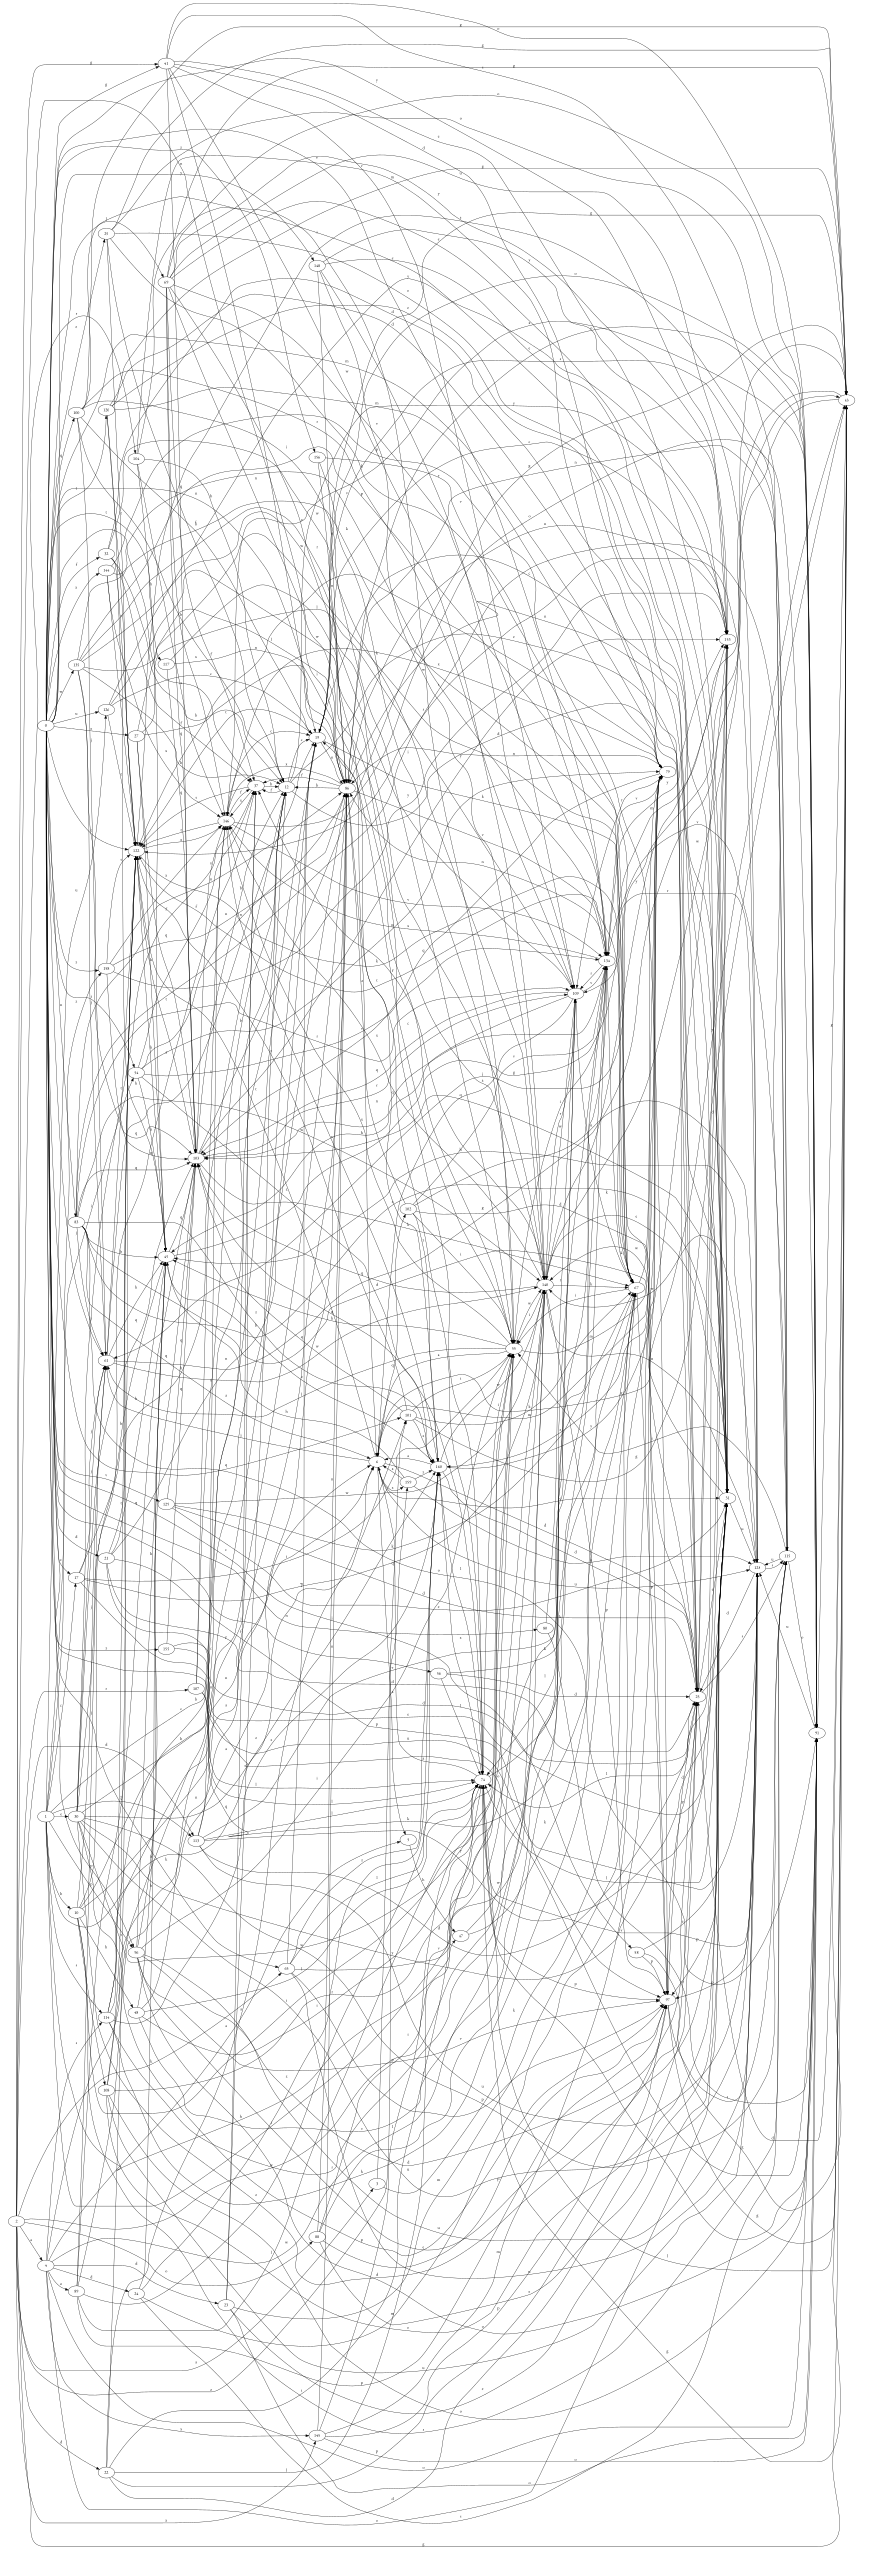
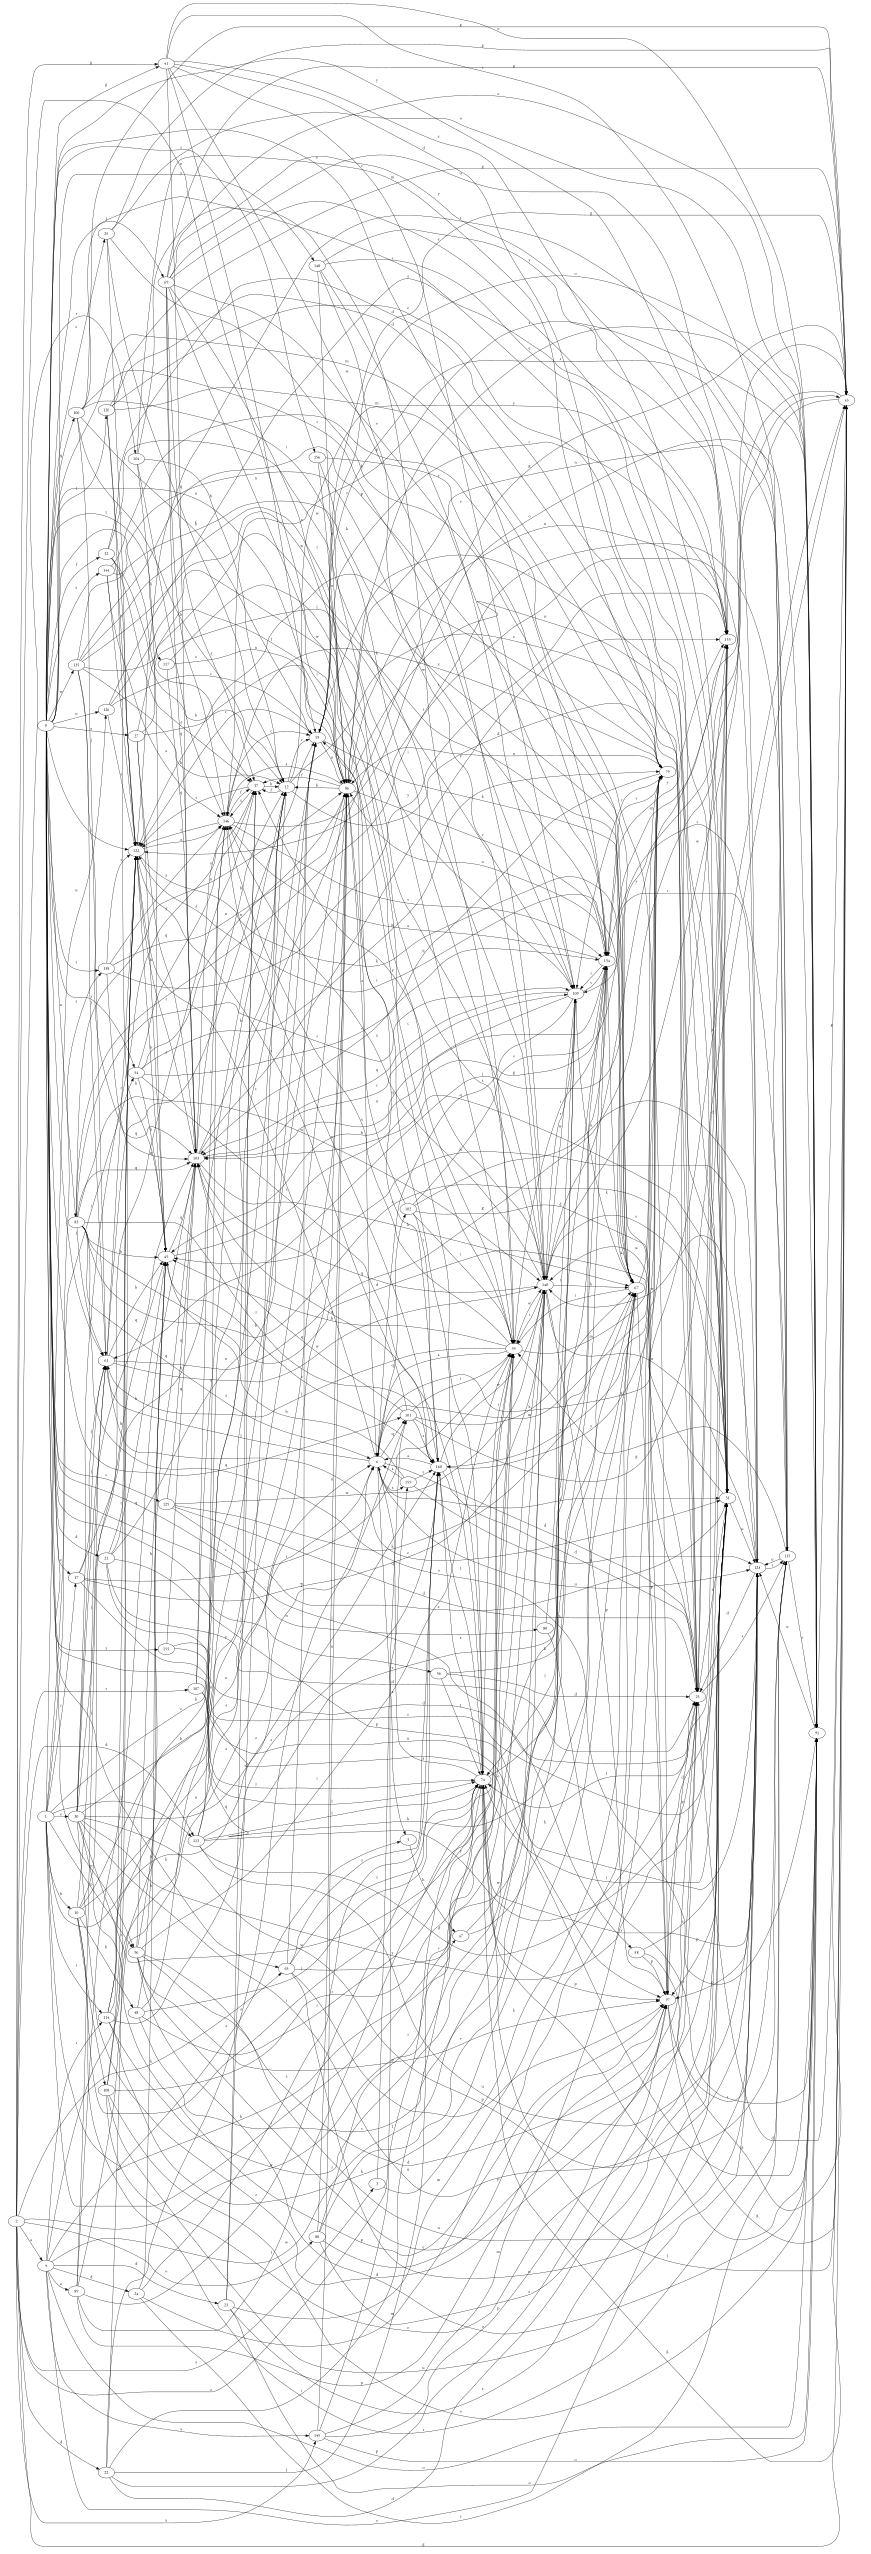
(672, 649) -> (374, 1528)
none -> (392, 1440)
